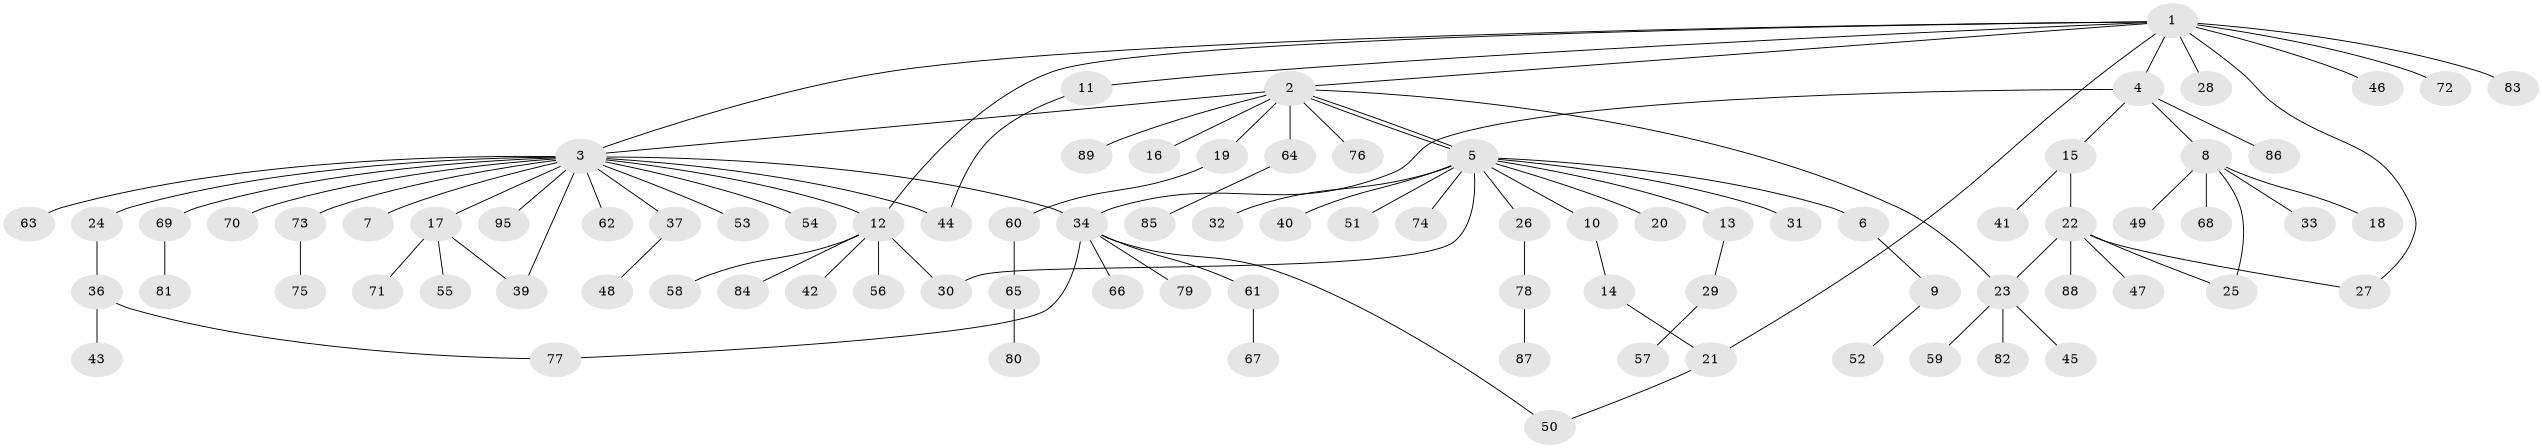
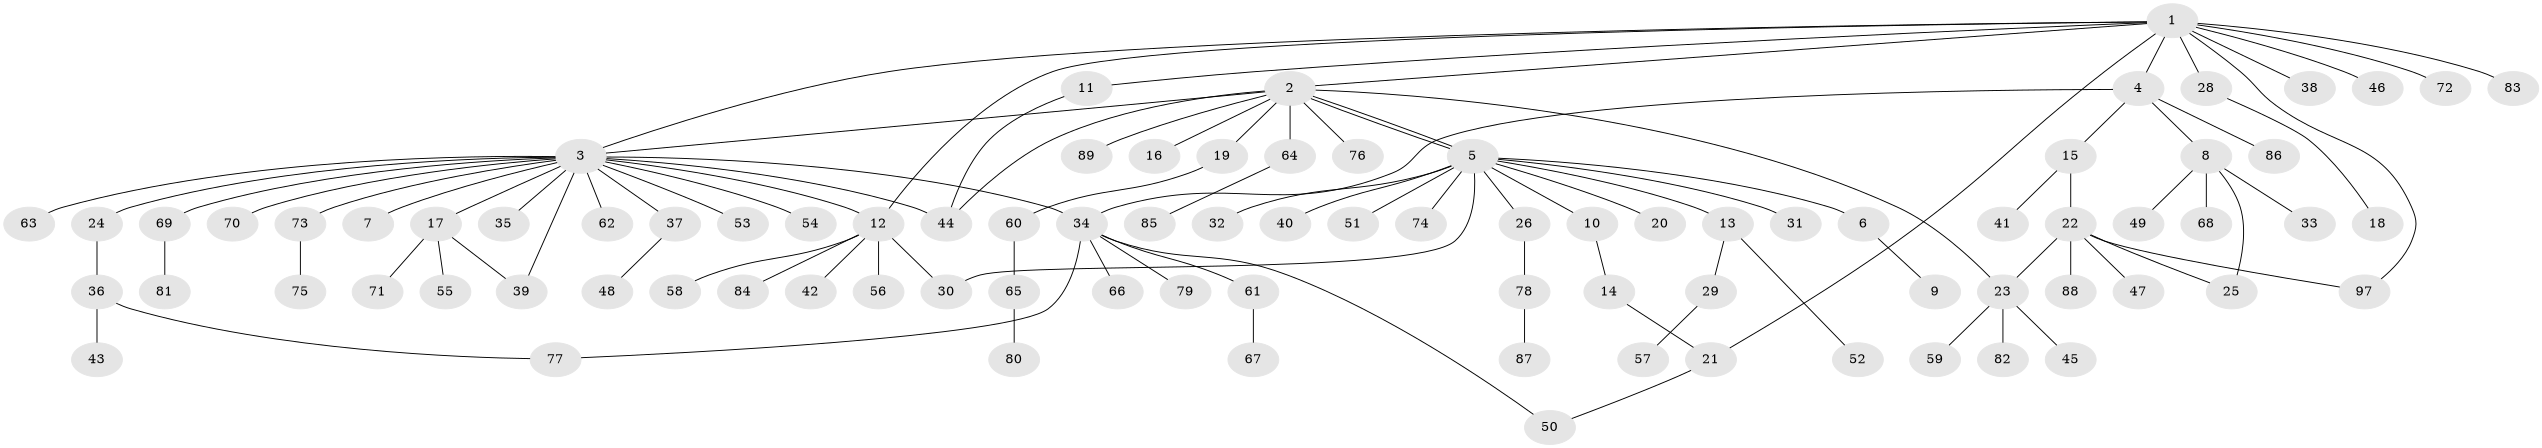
none -> (2310, 89)
none -> (1100, 121)
(2292, 190) -> (2308, 140)
(504, 224) -> (504, 224)
(2365, 292) -> (2365, 292)
(1896, 326) -> (1793, 292)
